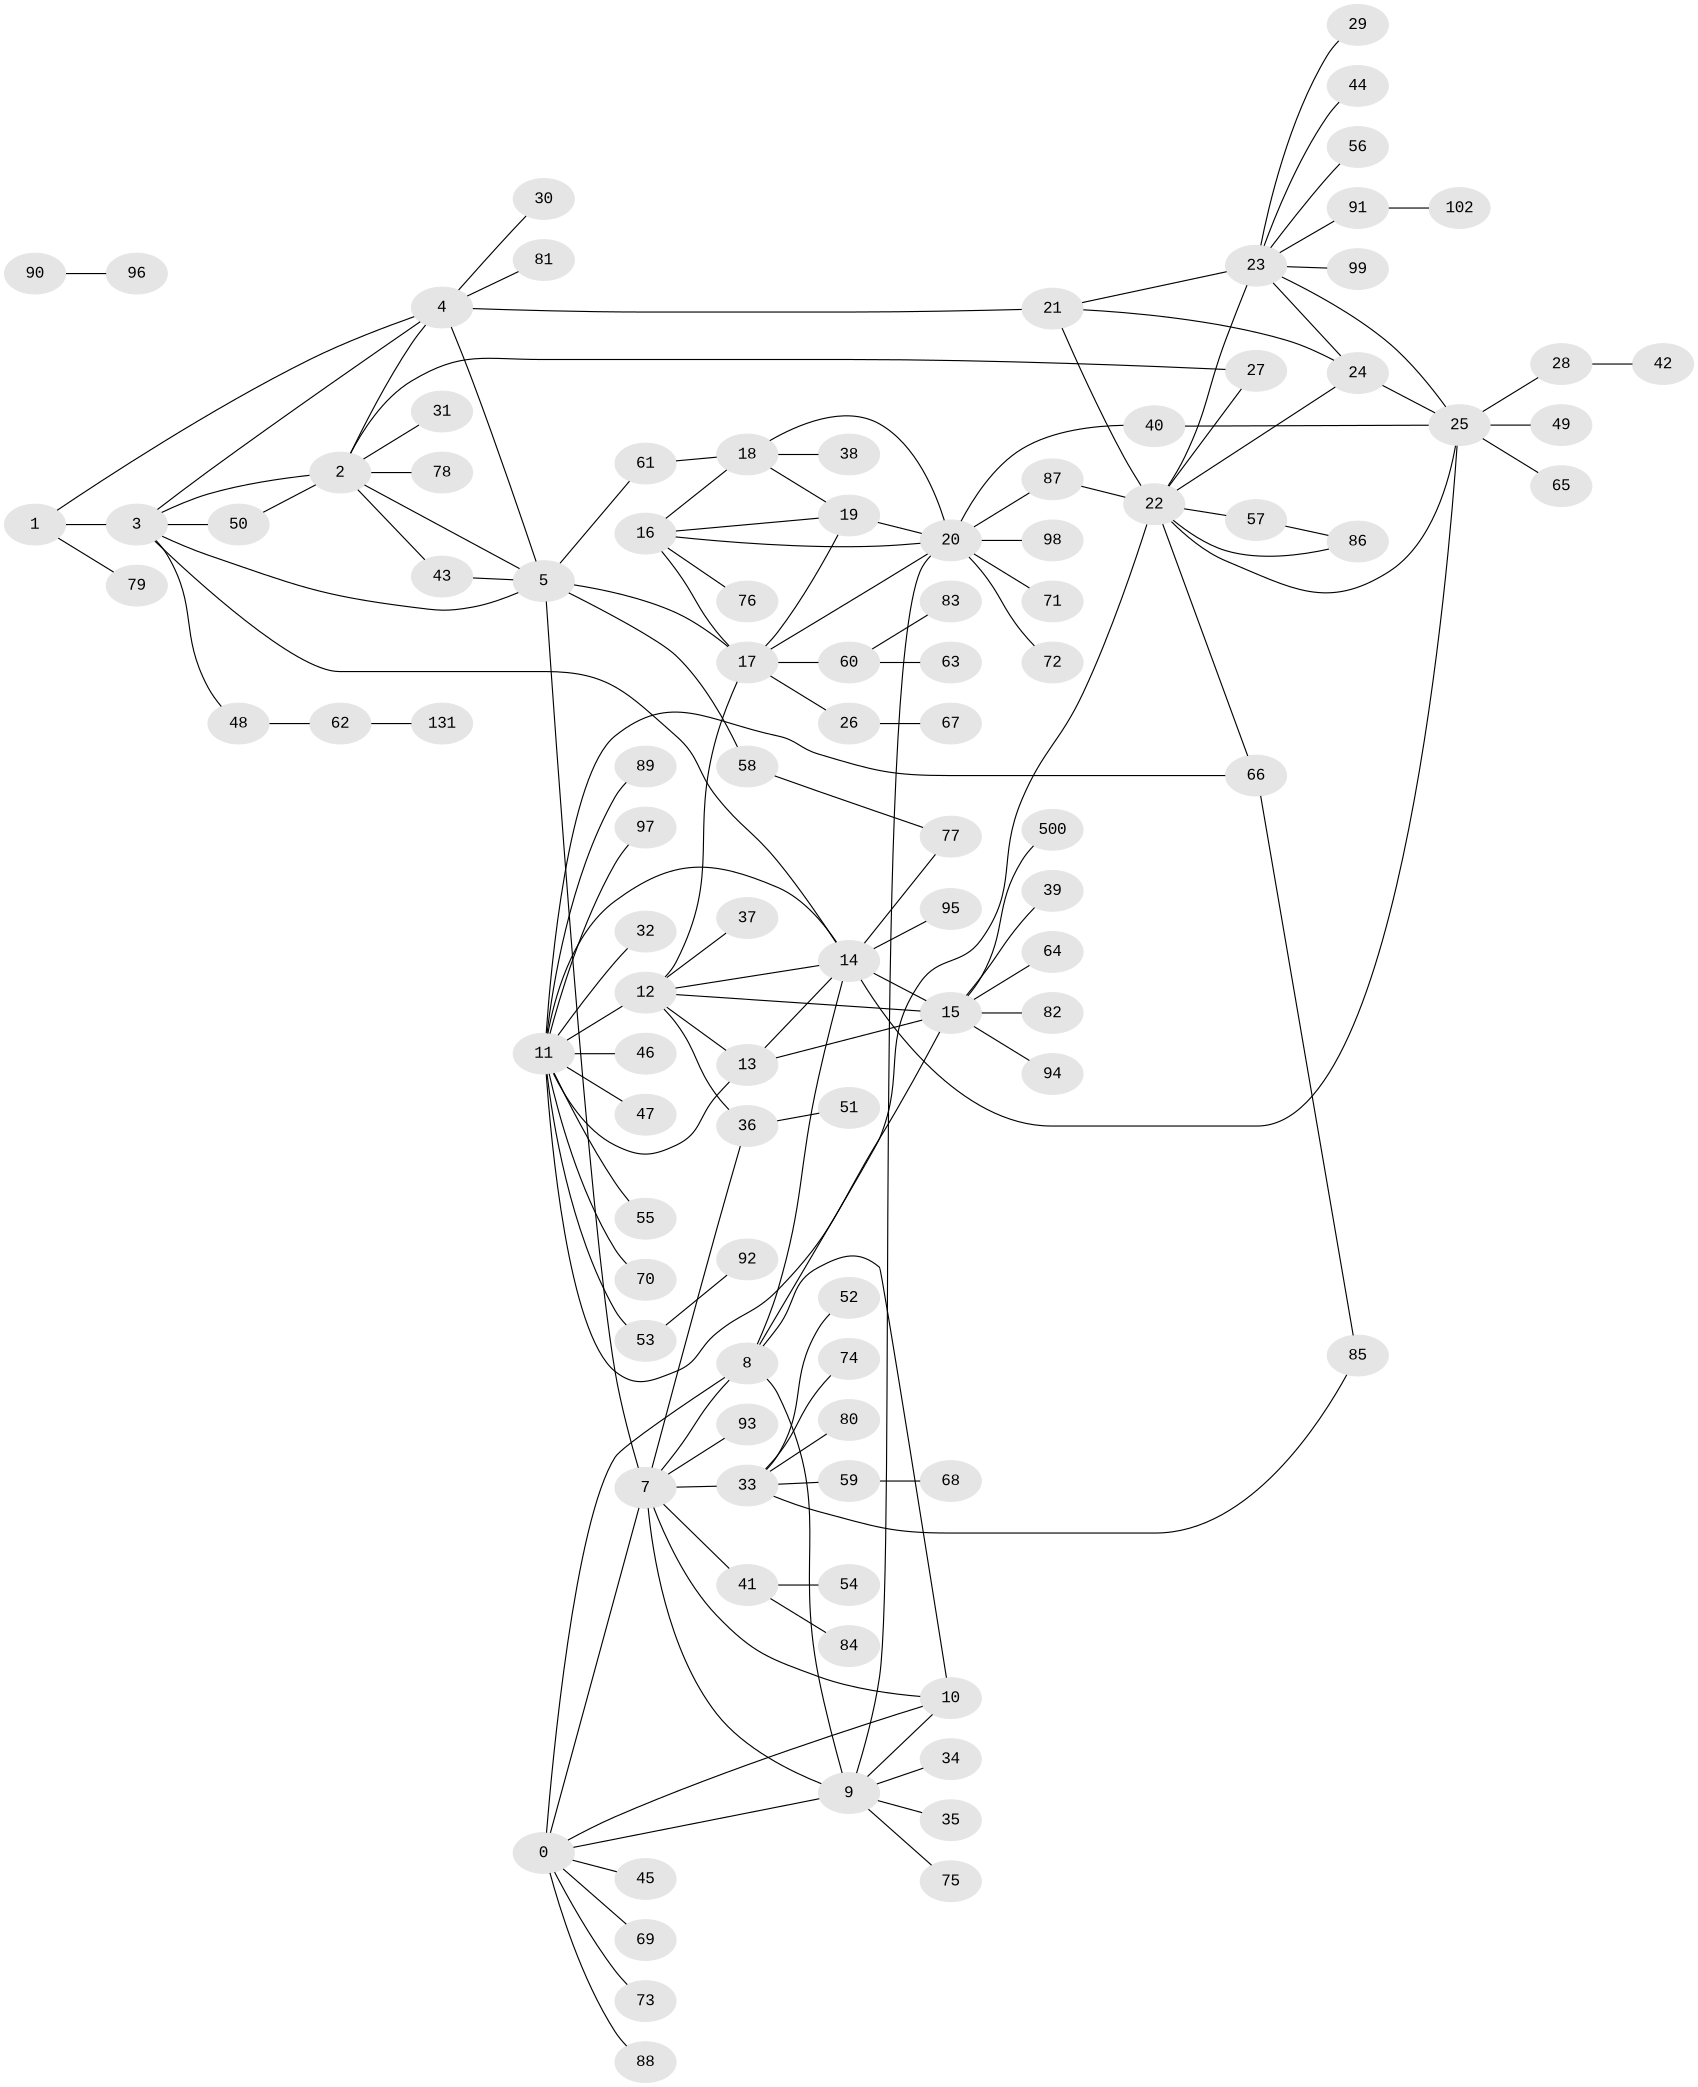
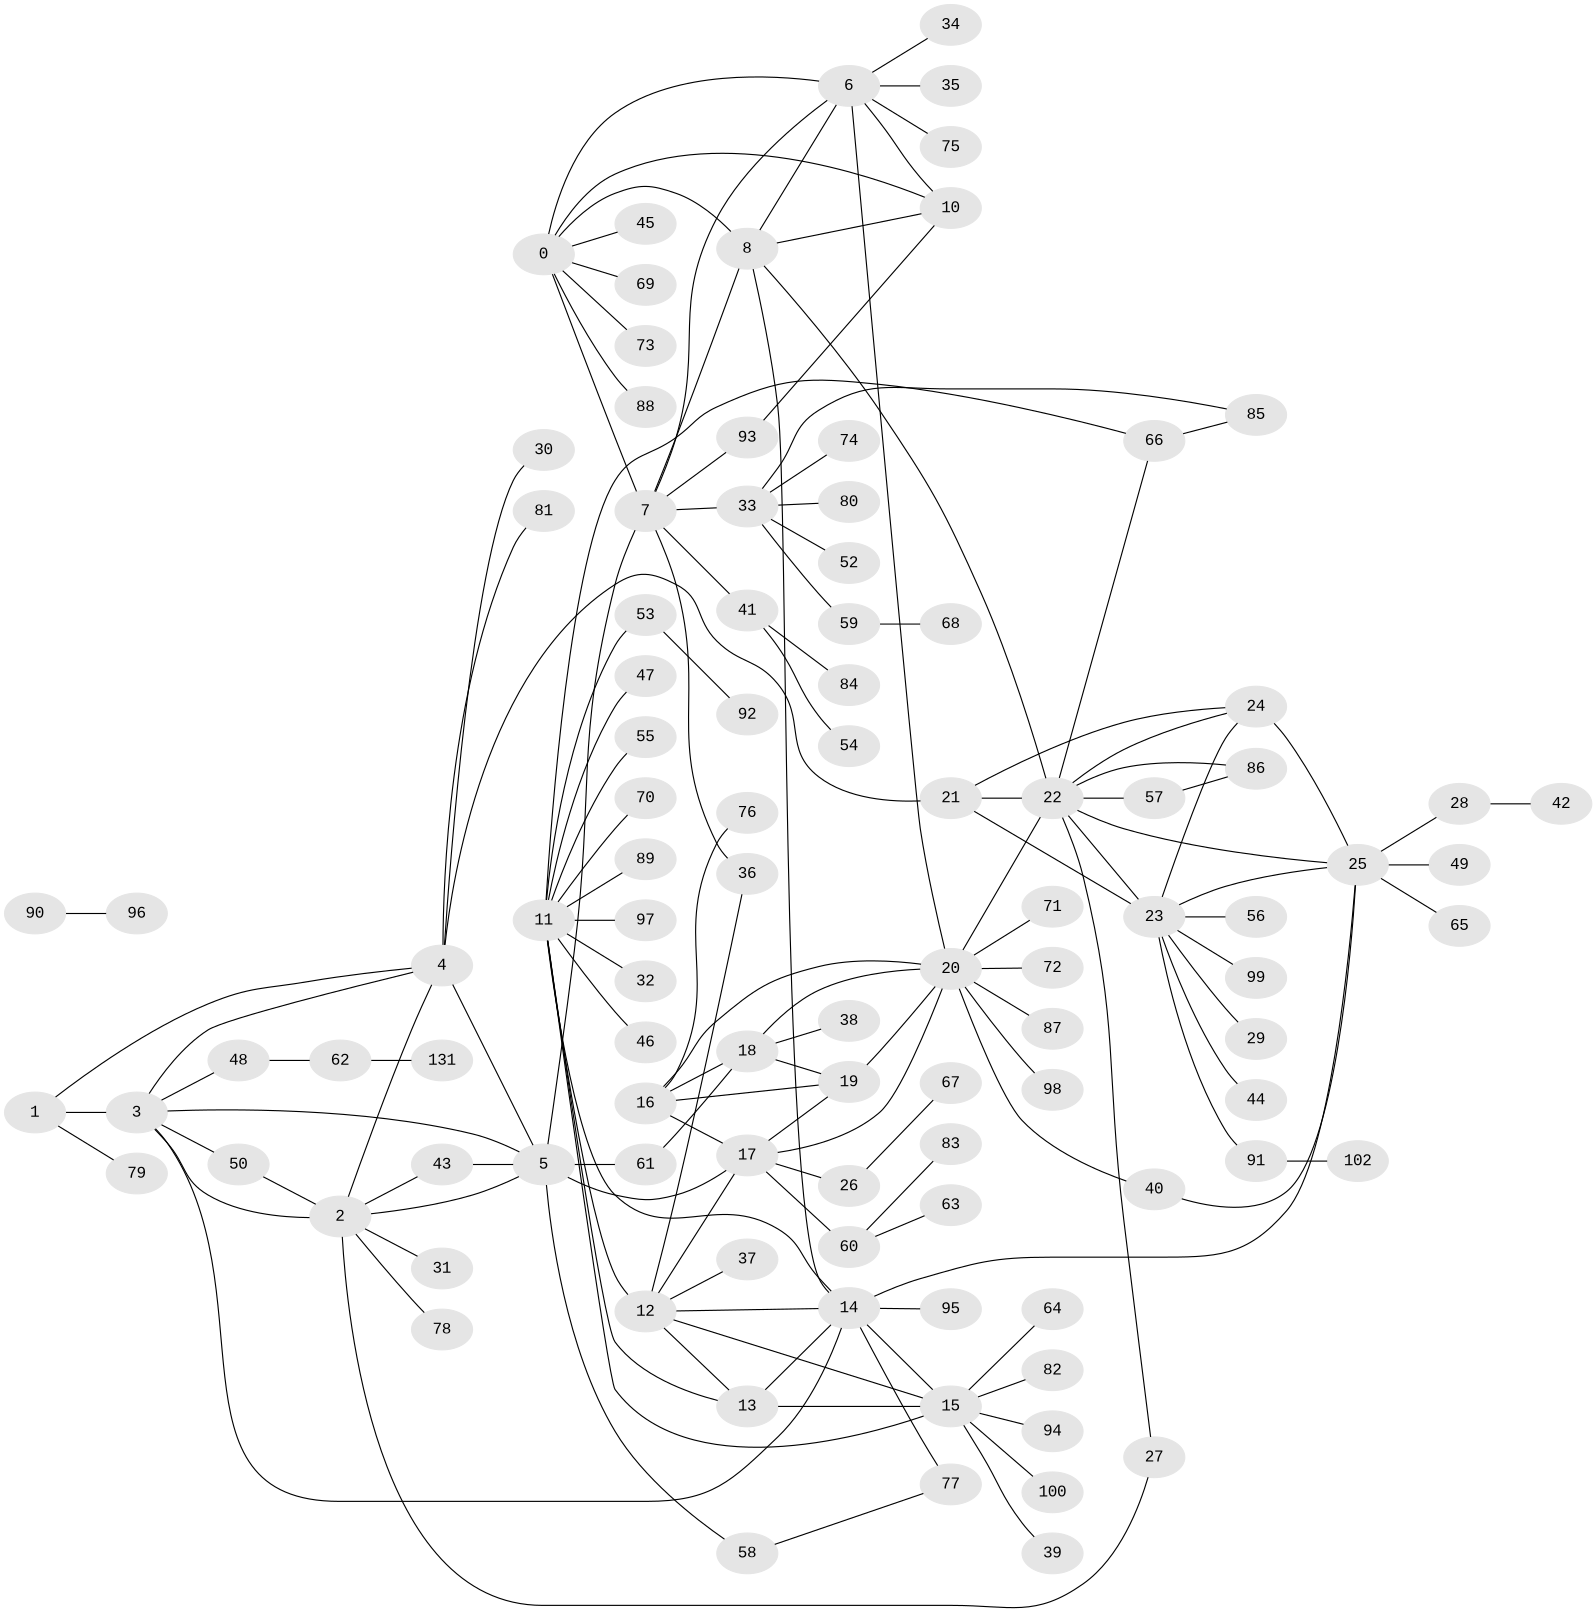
(1103, 492) -> (1002, 884)
(1053, 830) -> (1053, 1492)
(849, 1108) -> none
(754, 1648) -> (849, 323)
(849, 1793) -> (849, 86)
